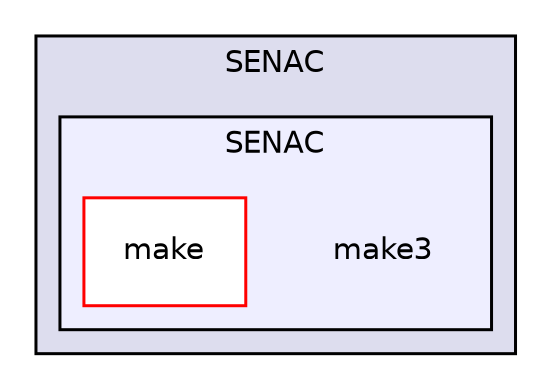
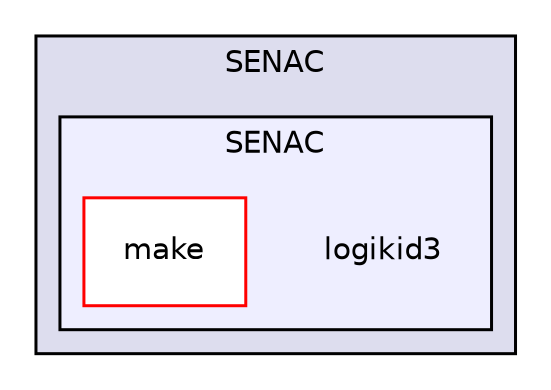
(384, 252) -> (384, 252)
